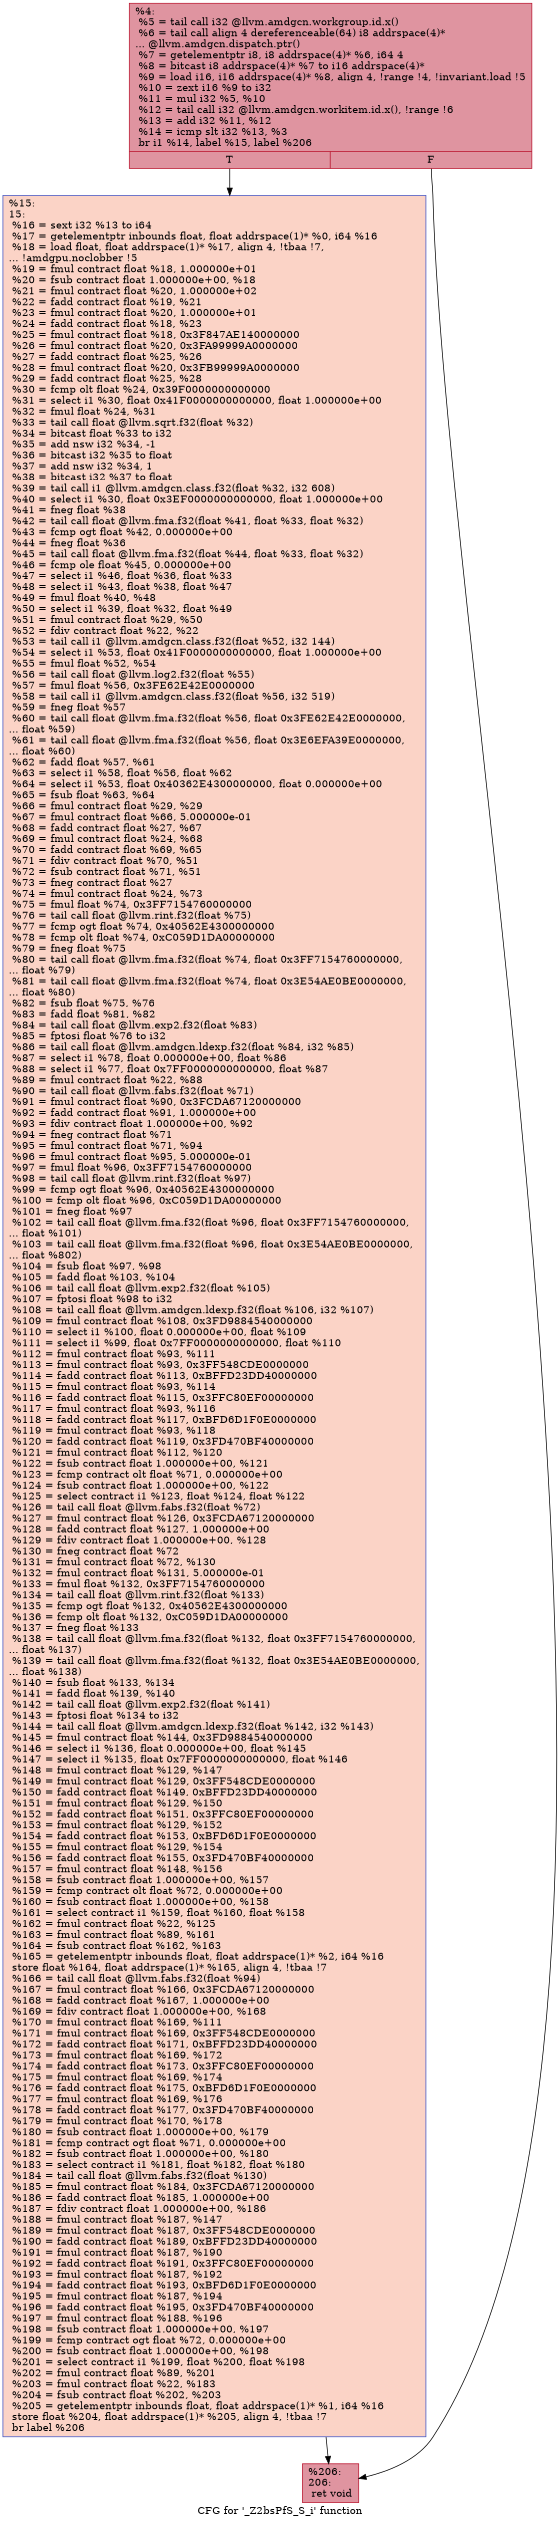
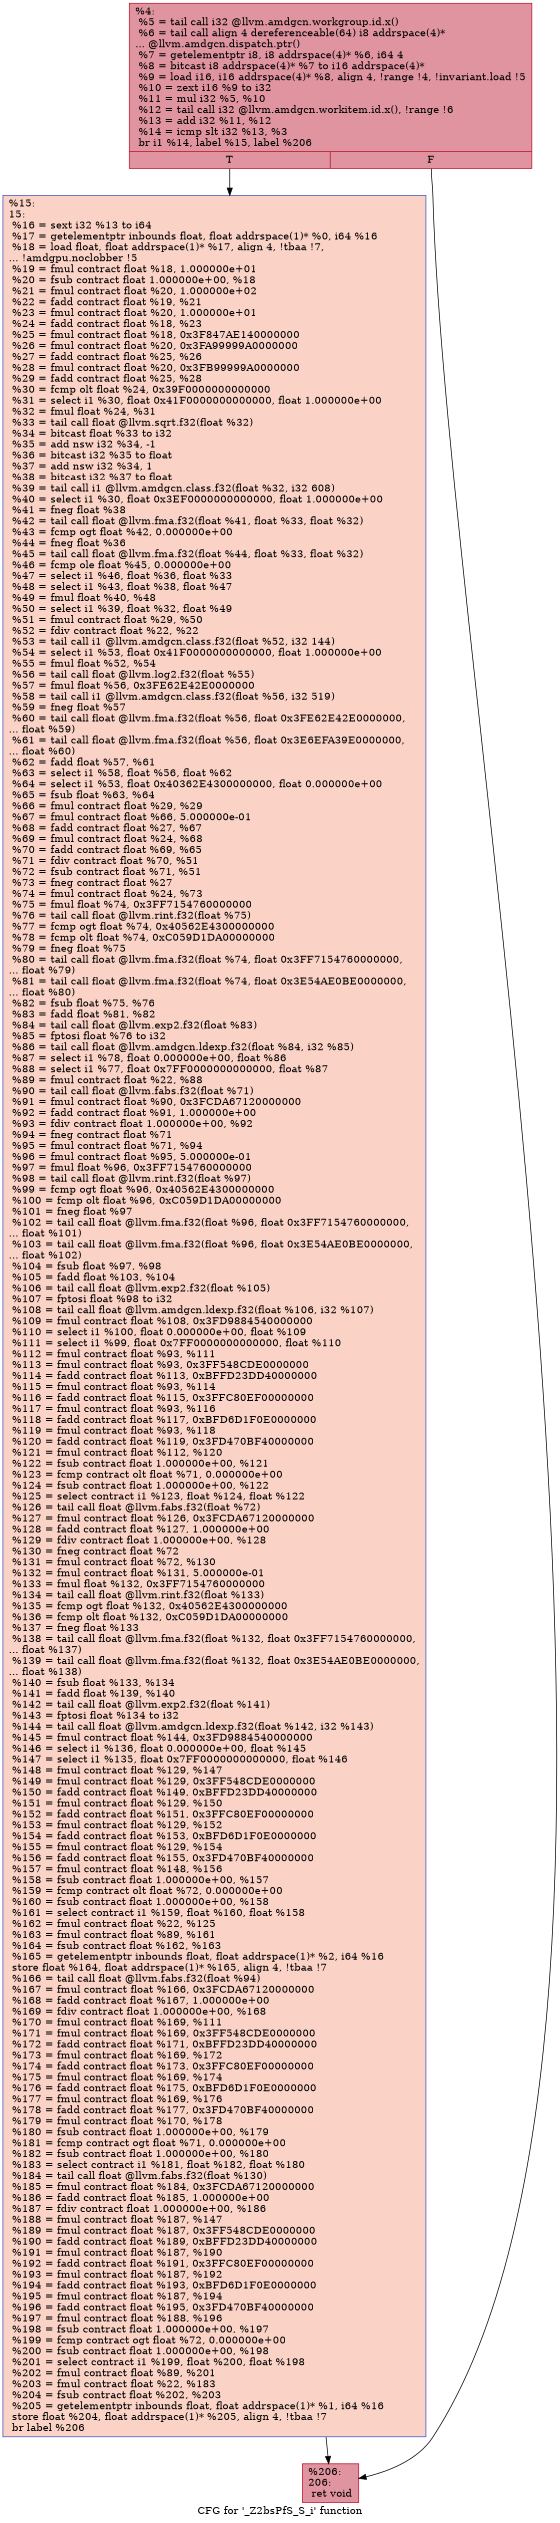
(45, 1255) -> (45, 1255)
